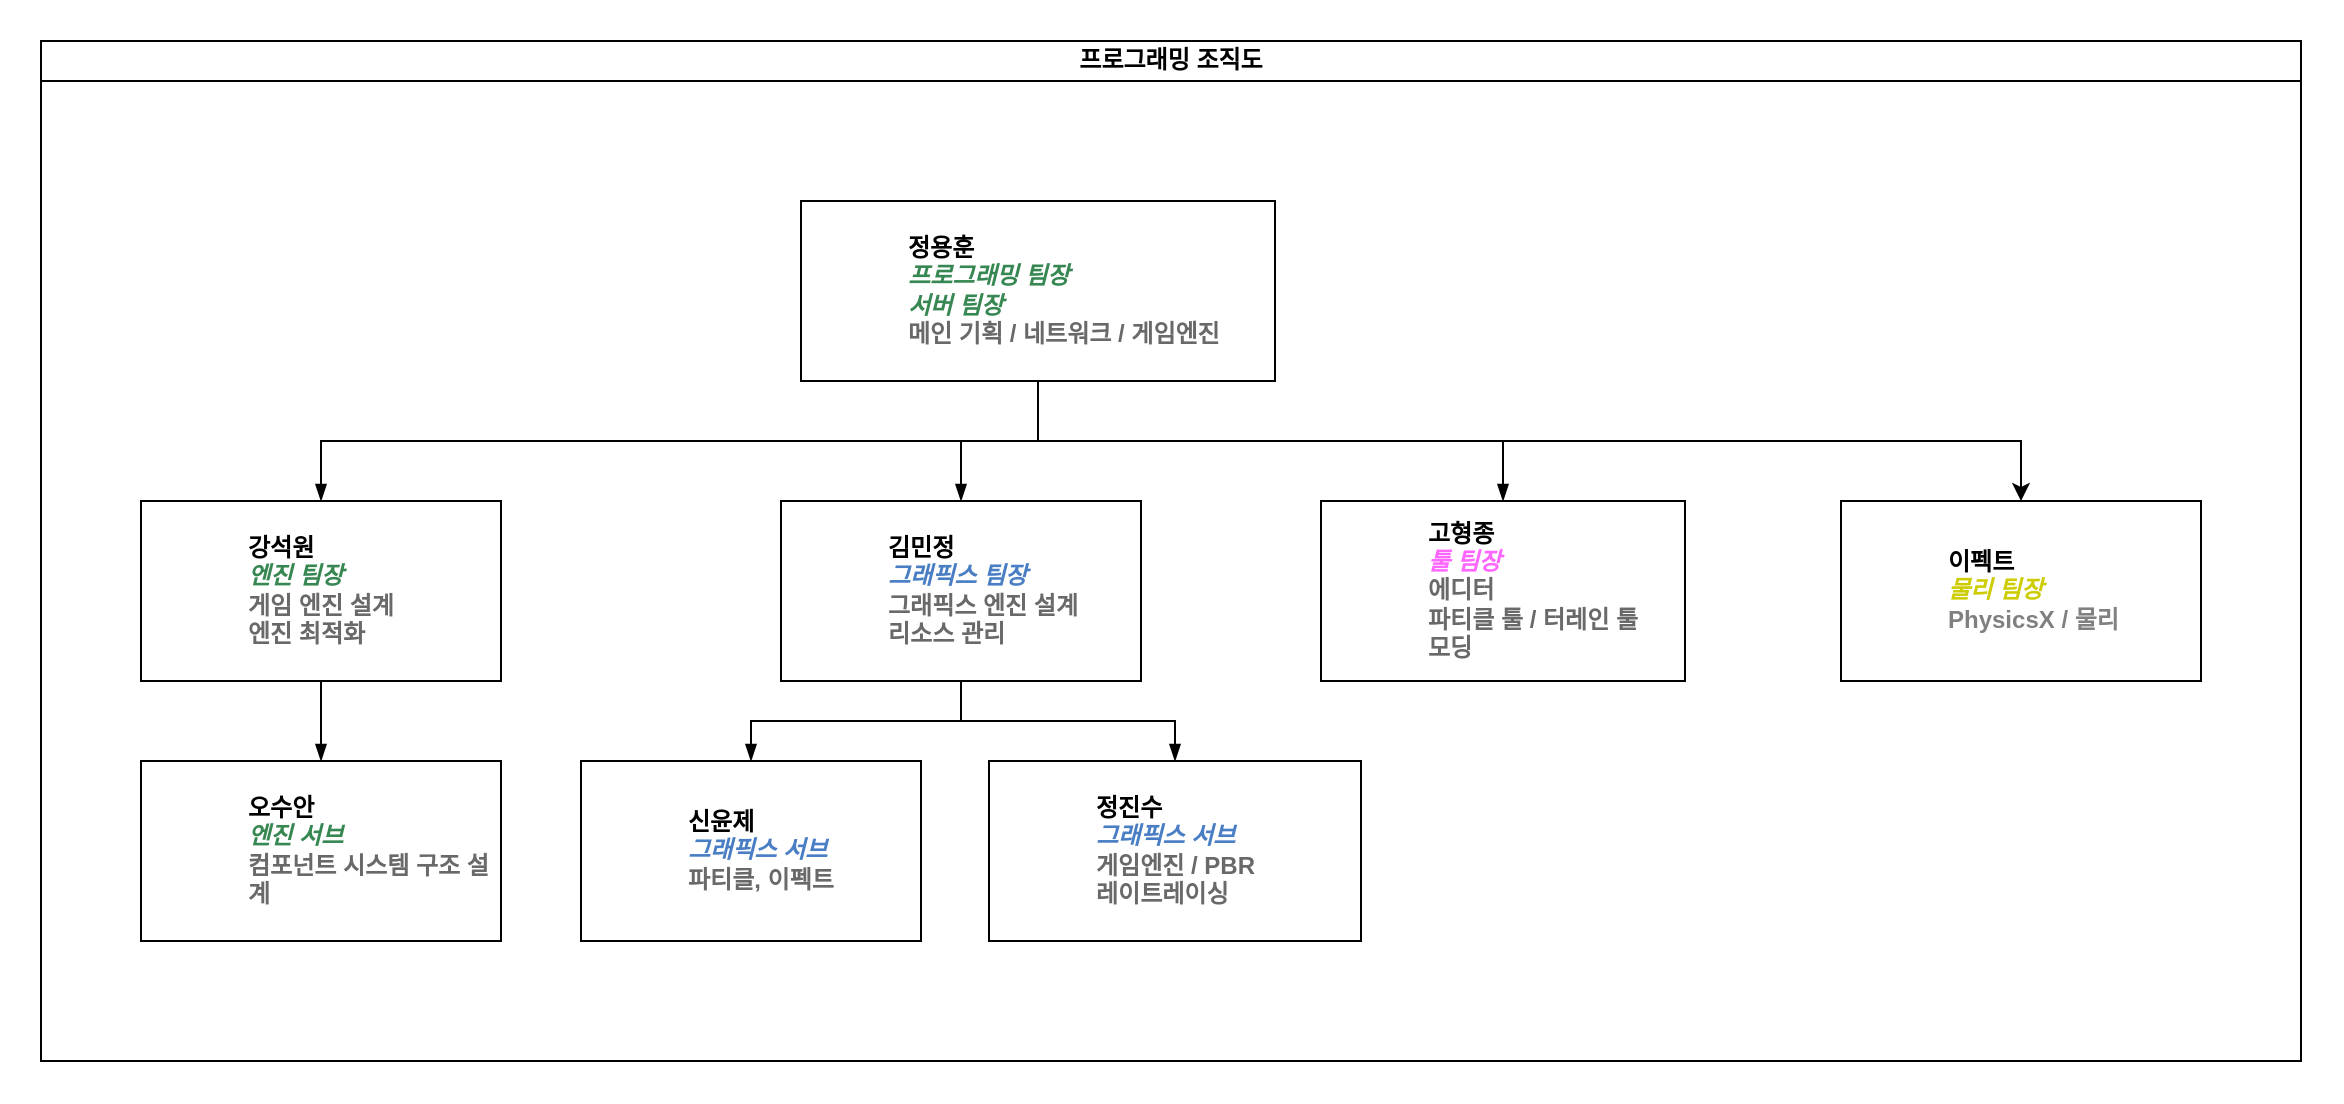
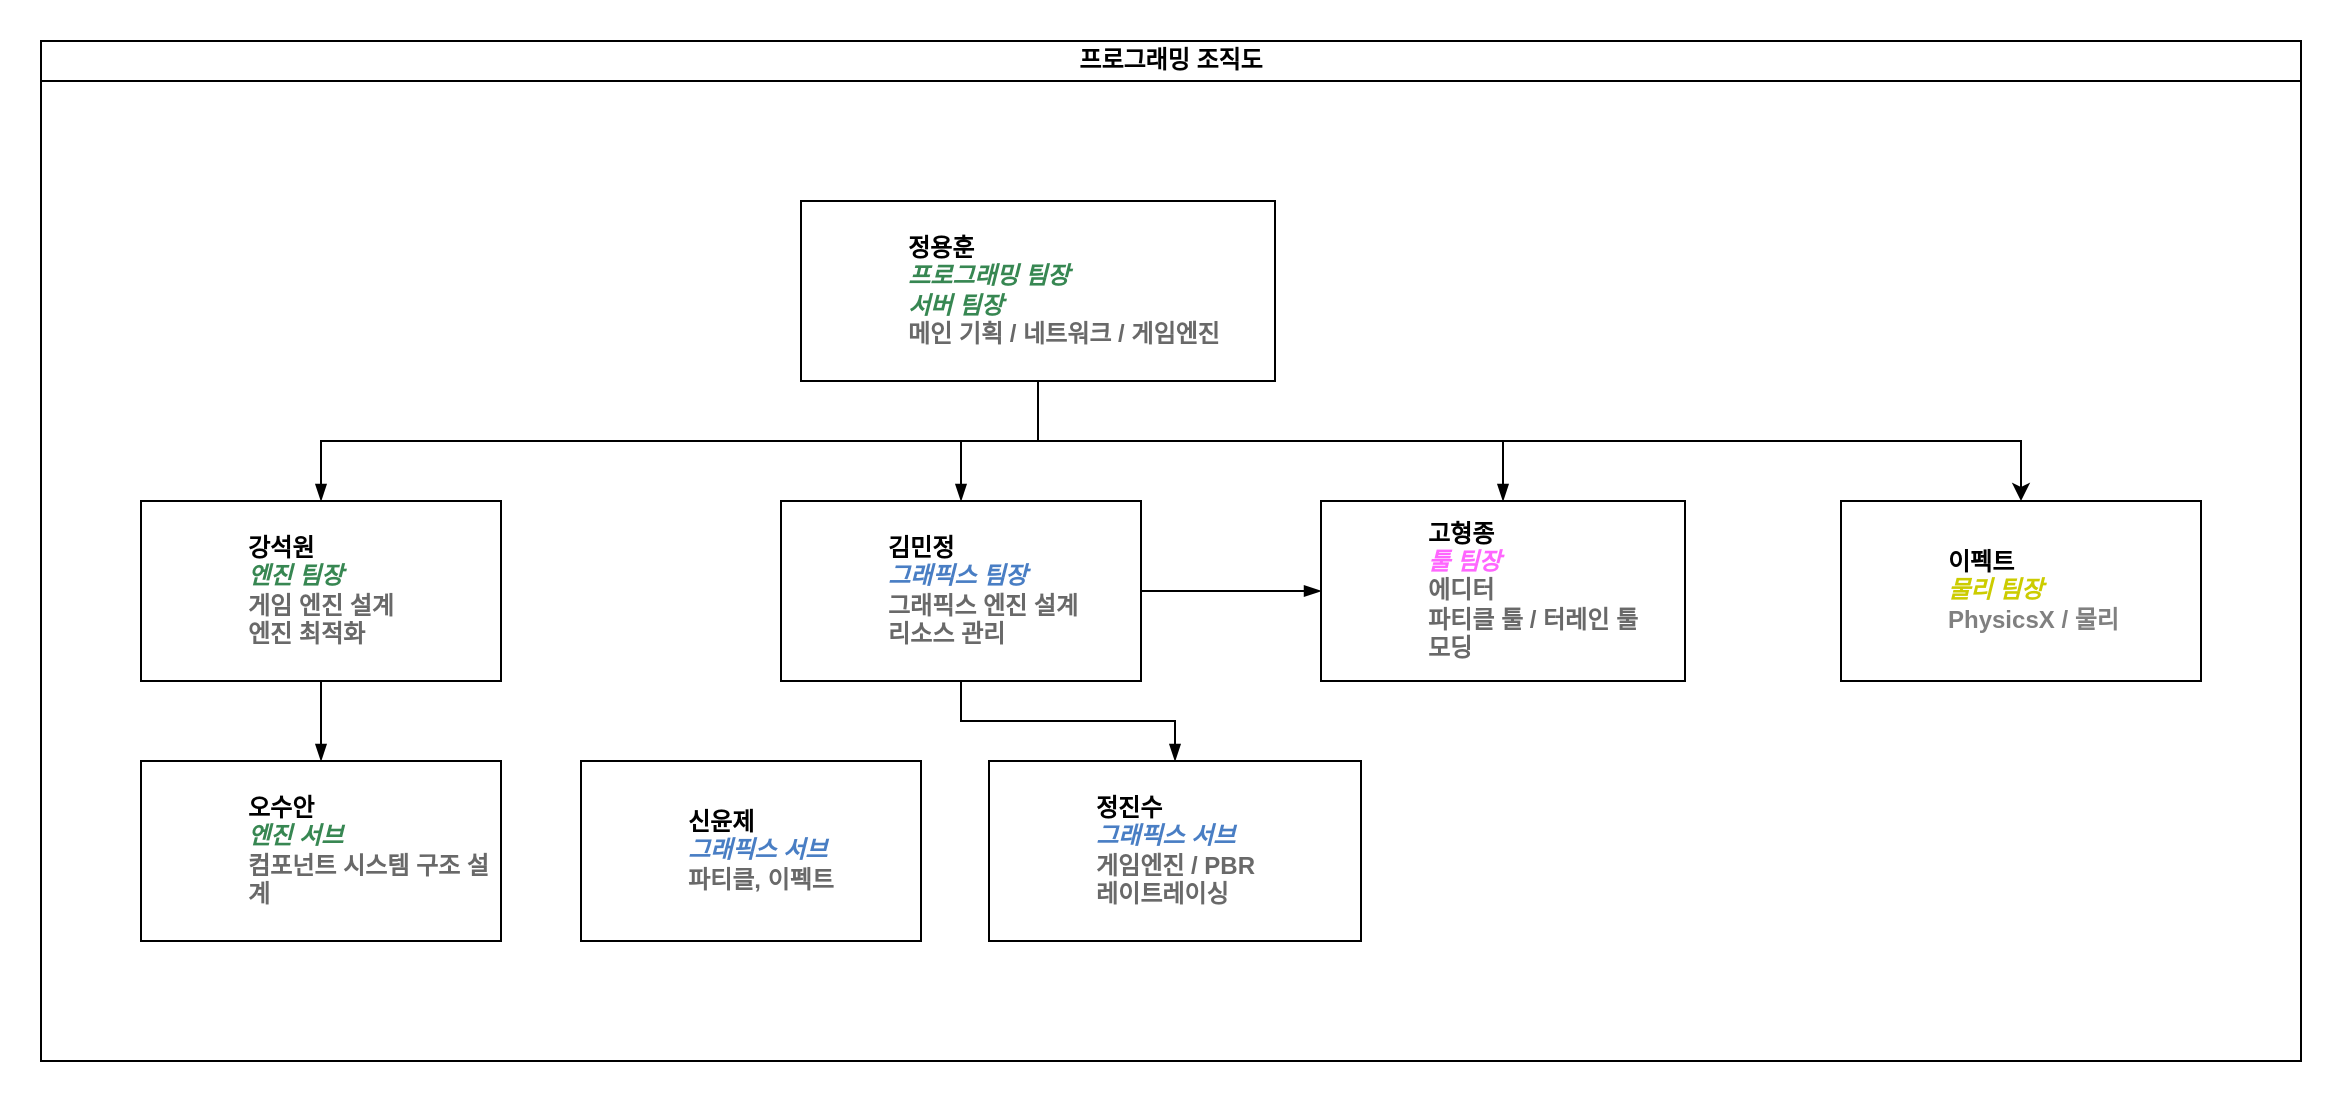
(843, 721) -> (1222, 591)
